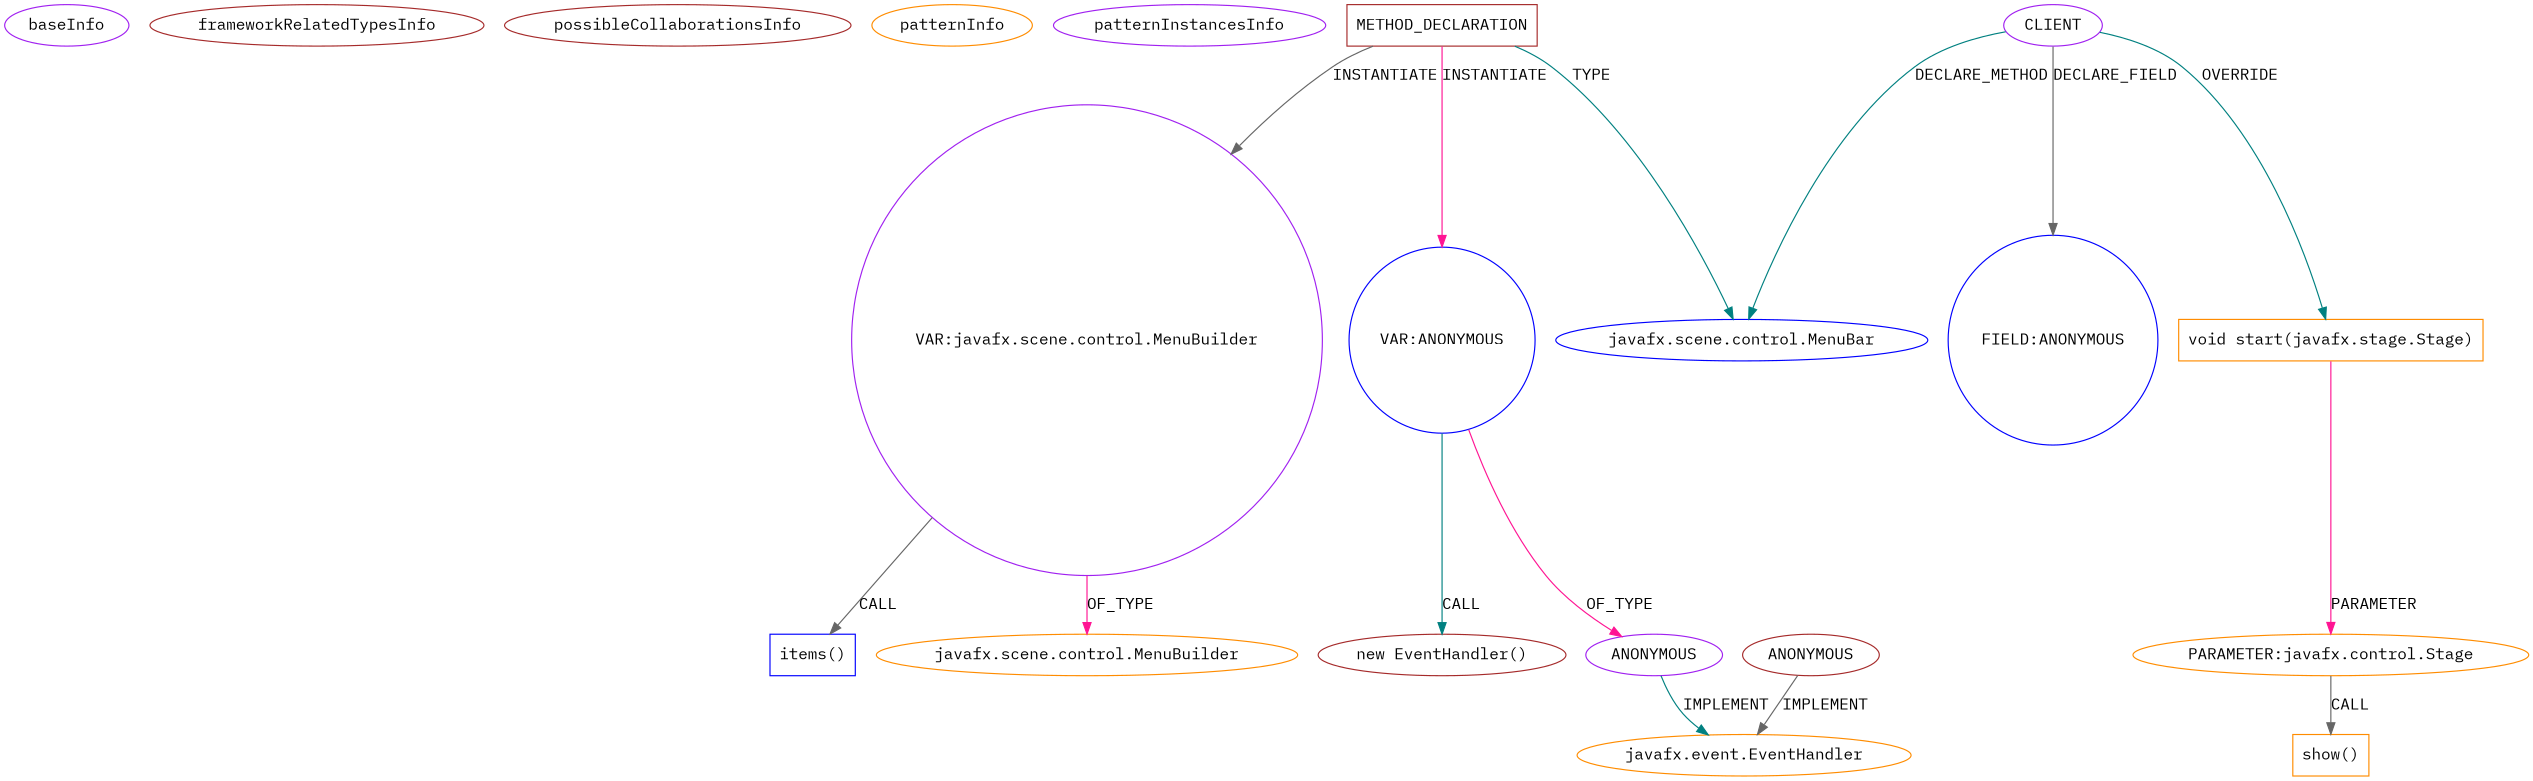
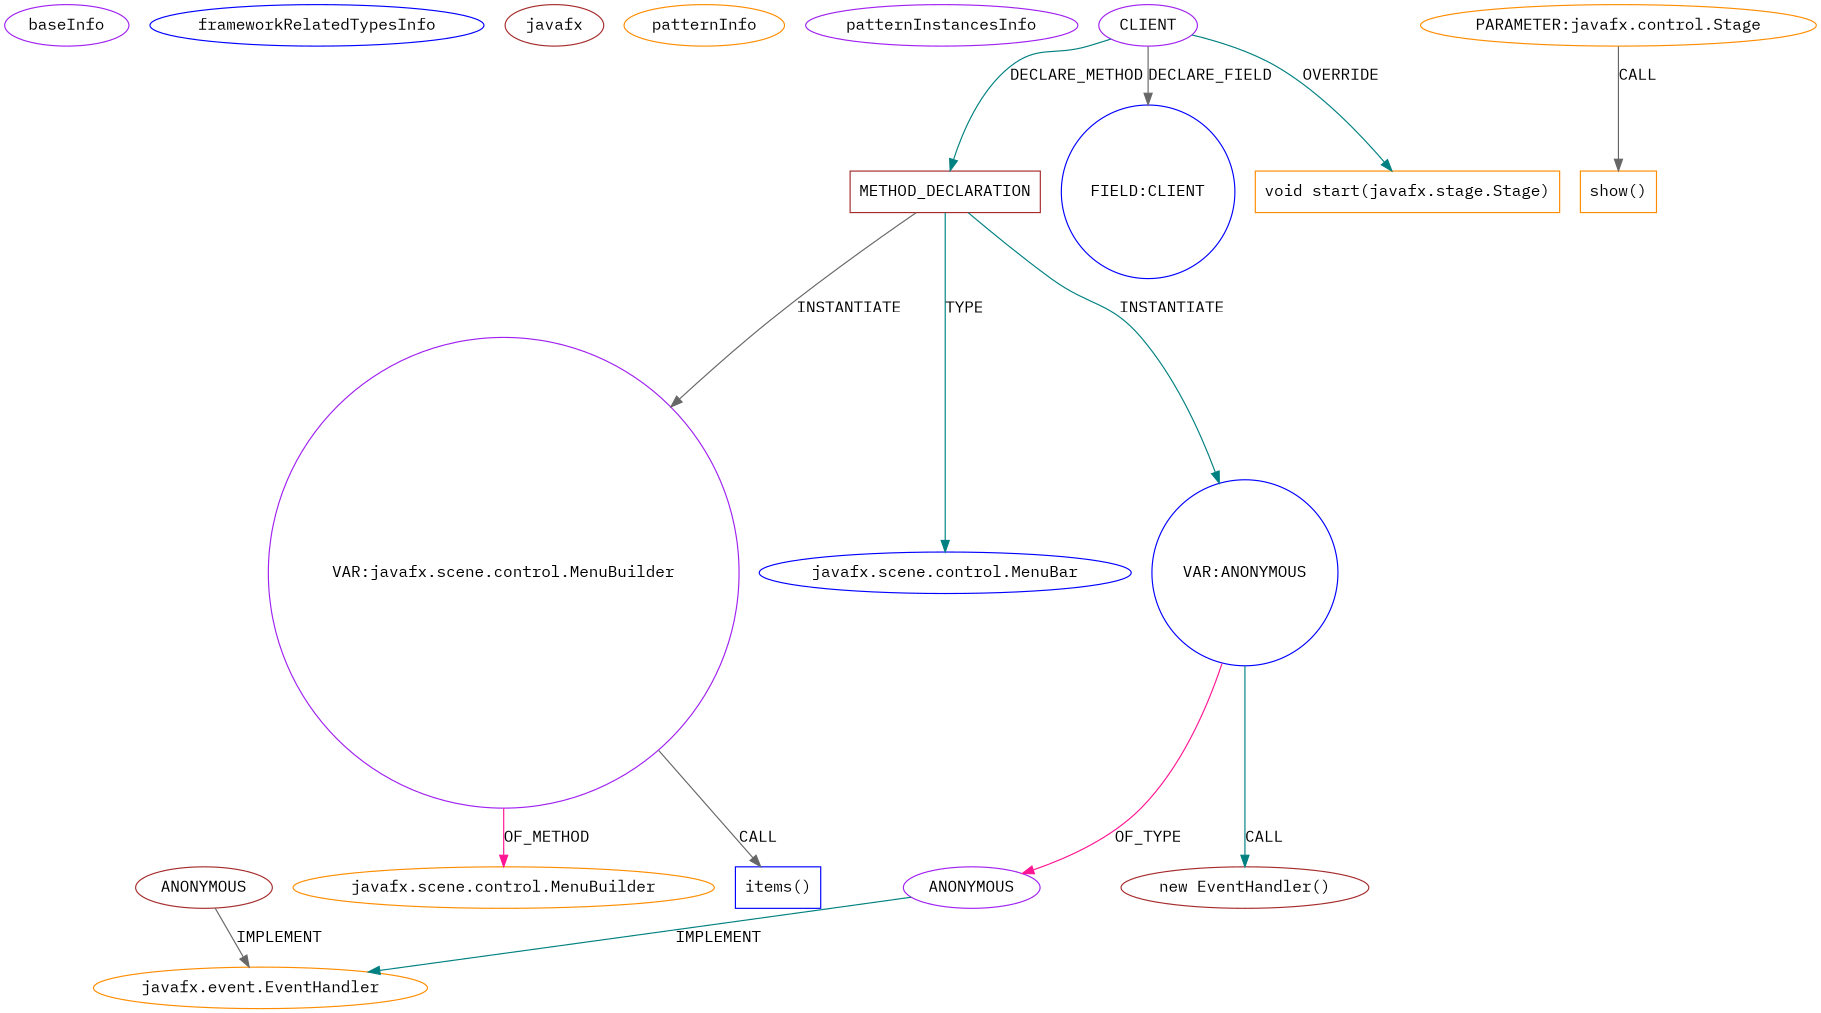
(317, 25) -> (317, 25)
(678, 25) -> (554, 25)
(1847, 137) -> (1008, 68)
(1442, 141) -> (1119, 317)
(2053, 340) -> (1148, 192)
(2331, 492) -> none
(1120, 605) -> (547, 837)
